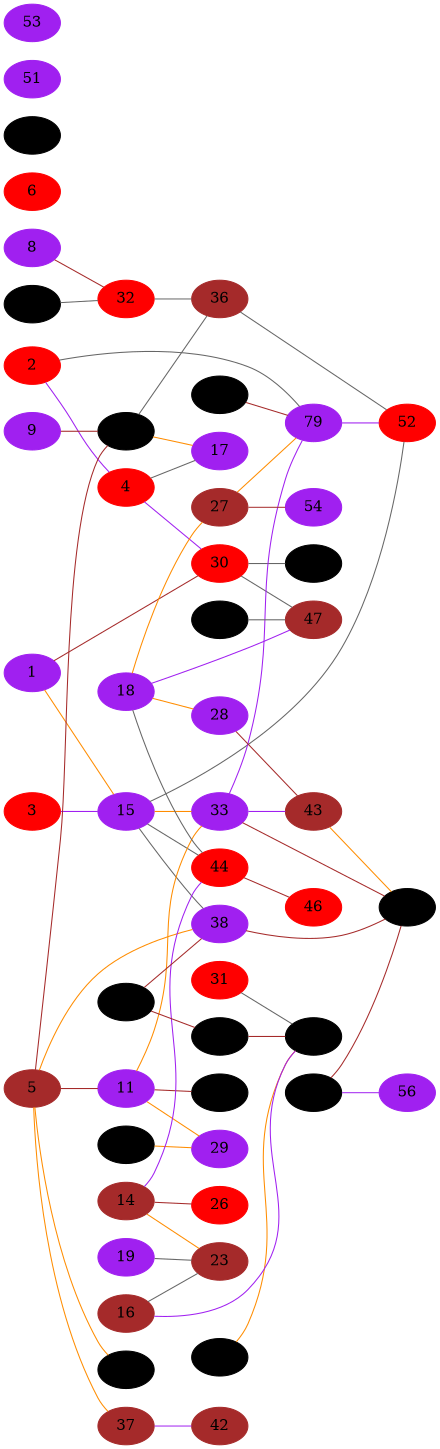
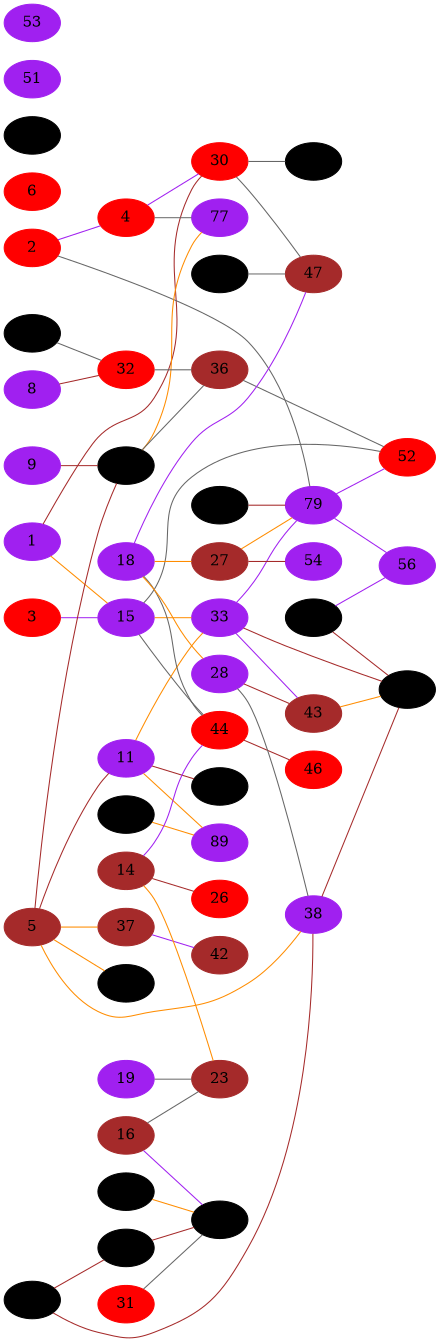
(220, 451) -> (220, 218)
none -> (361, 536)
(170, 869) -> (280, 790)
(220, 1149) -> (220, 843)
